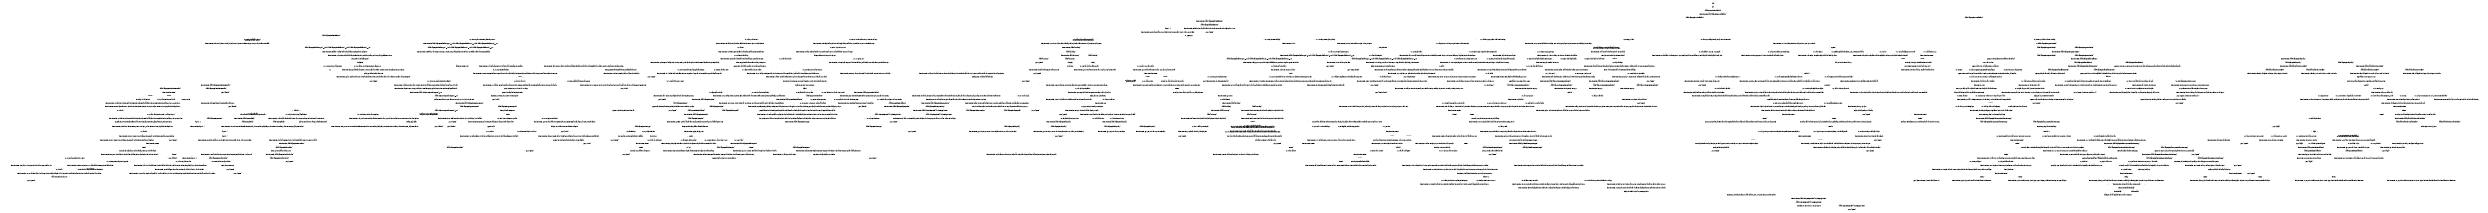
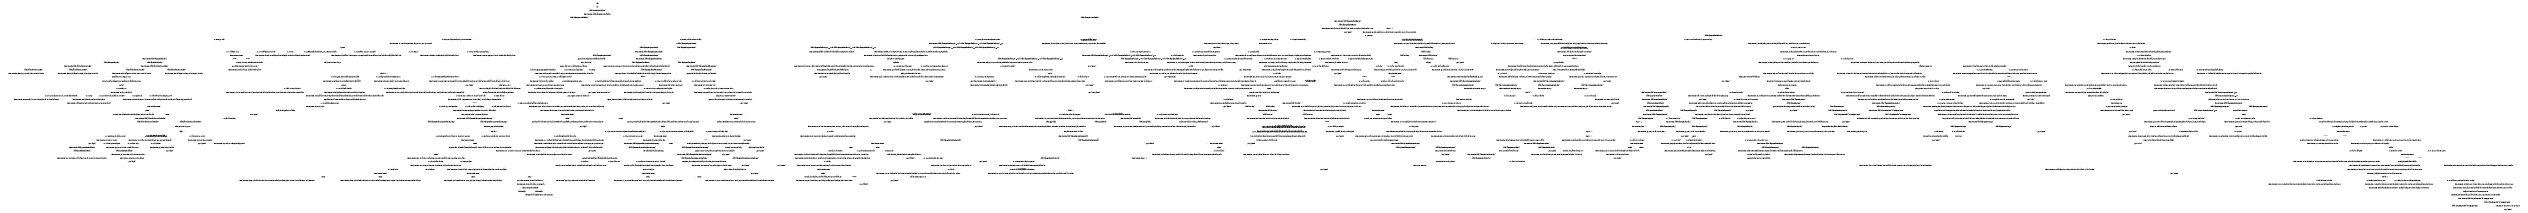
none -> (1073, 132)
